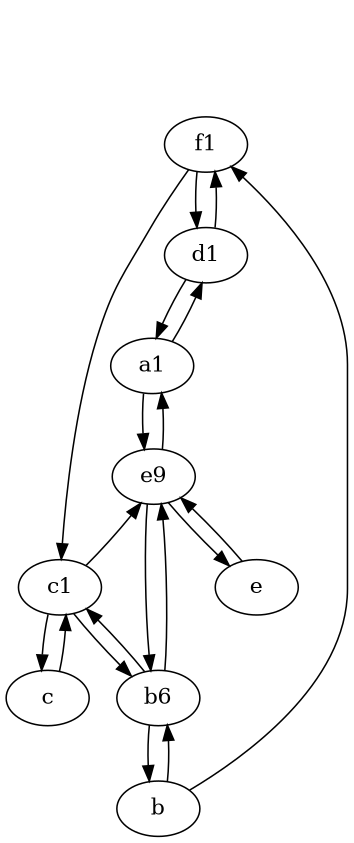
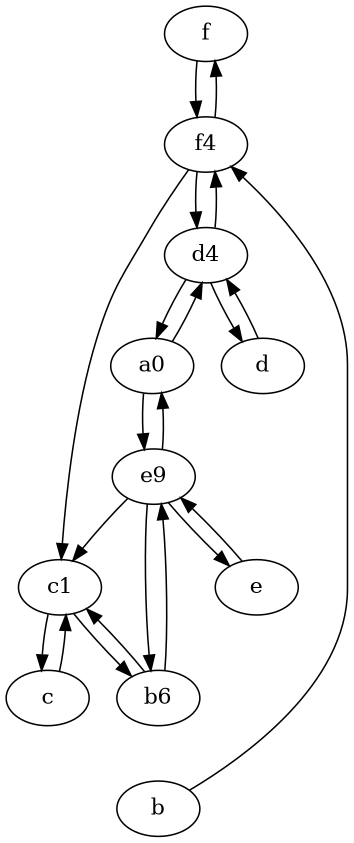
none -> (206, 34)
(206, 145) -> (206, 145)
(206, 255) -> (206, 255)
(152, 366) -> (152, 366)
none -> (263, 366)
(109, 541) -> (105, 523)
(148, 745) -> none
(169, 761) -> none
